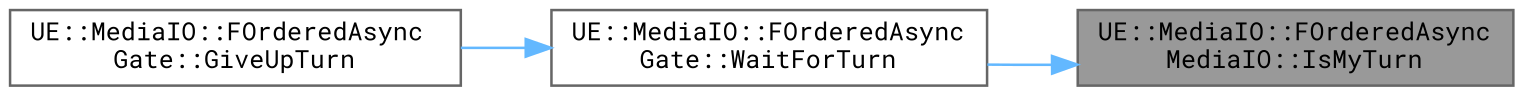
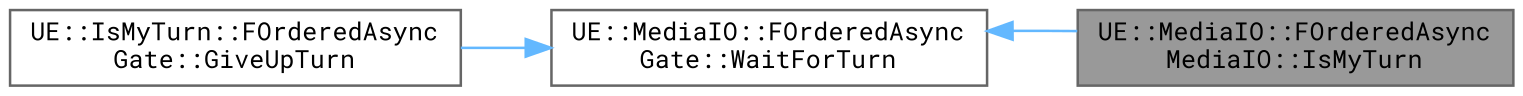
(235, 48) -> (235, 48)
(1020, 65) -> (1045, 31)
